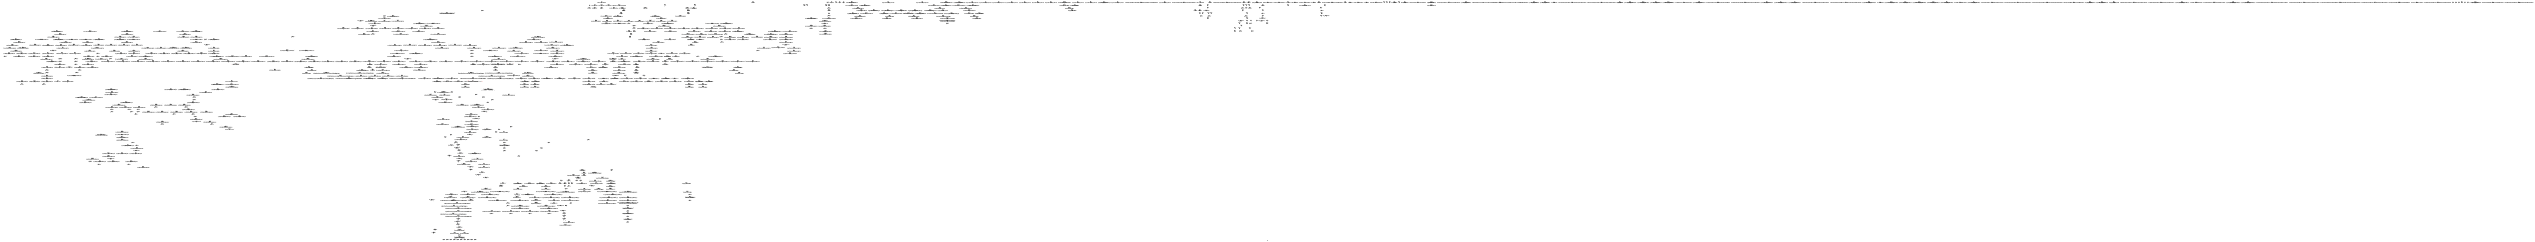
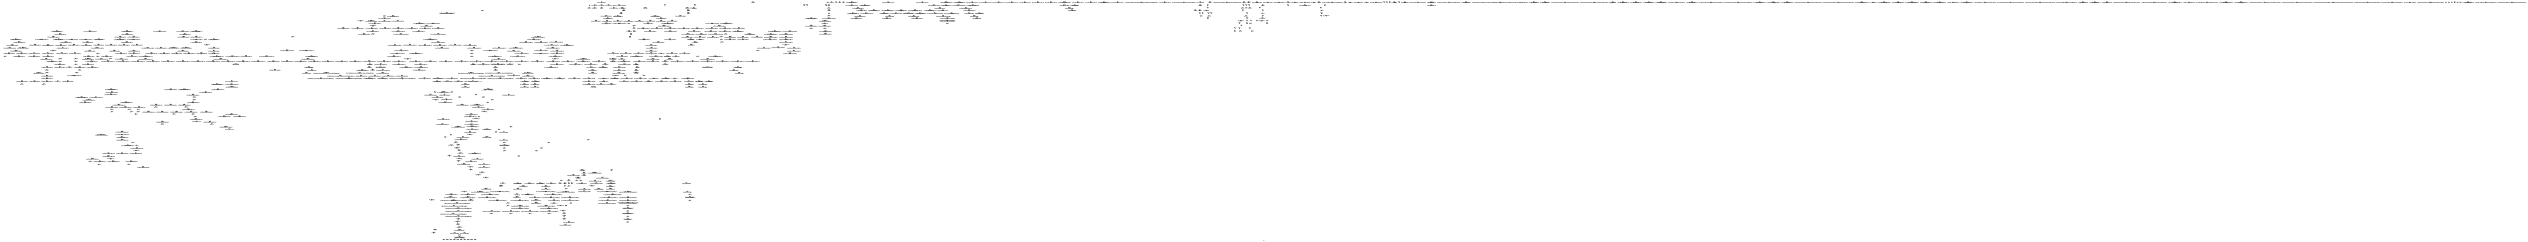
(1554, 2) -> none
